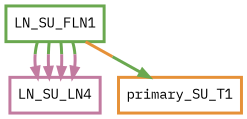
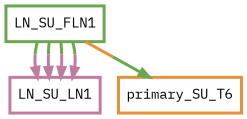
(55, 95) -> (55, 95)
(180, 95) -> (180, 95)
